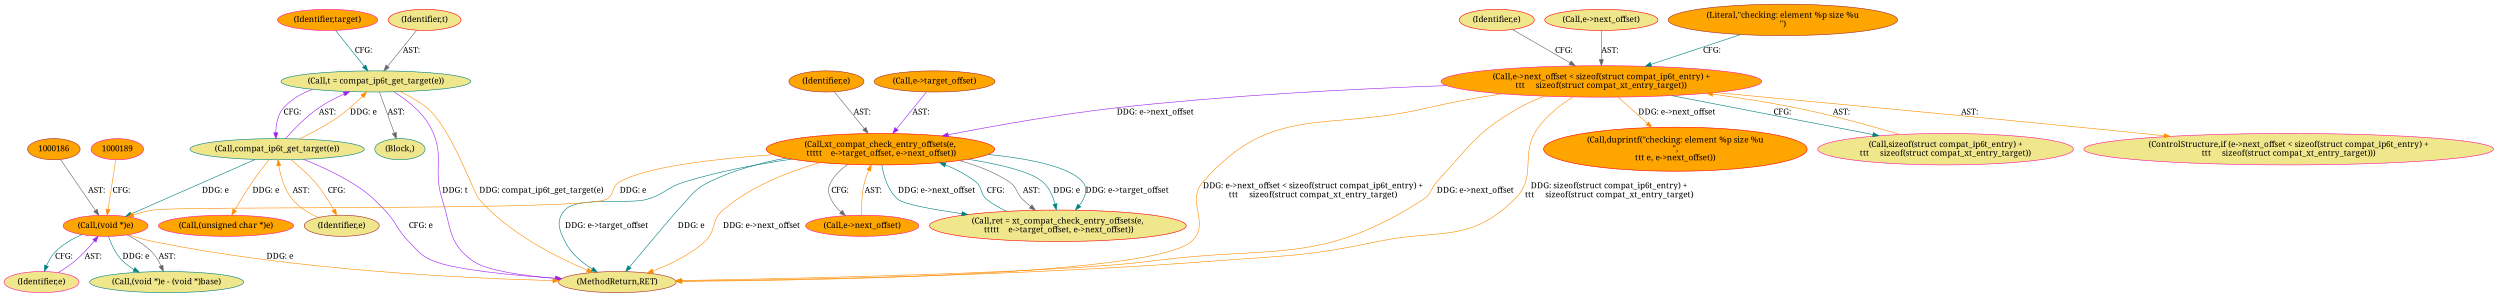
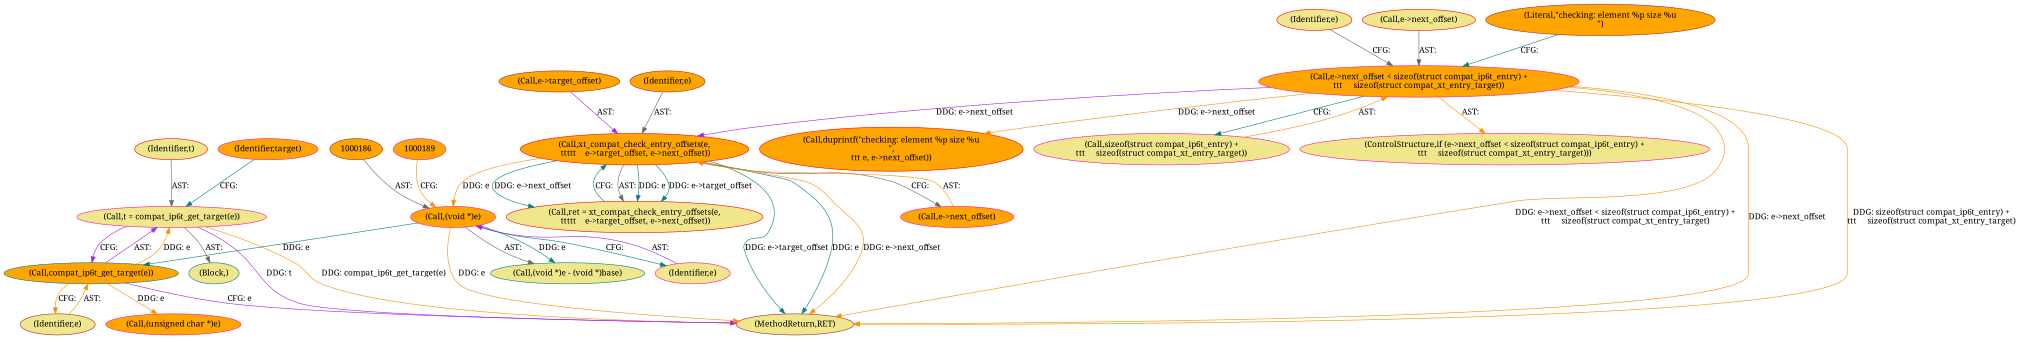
(376, 81) -> (172, 217)
(277, 149) -> (91, 273)
(193, 187) -> (284, 244)
